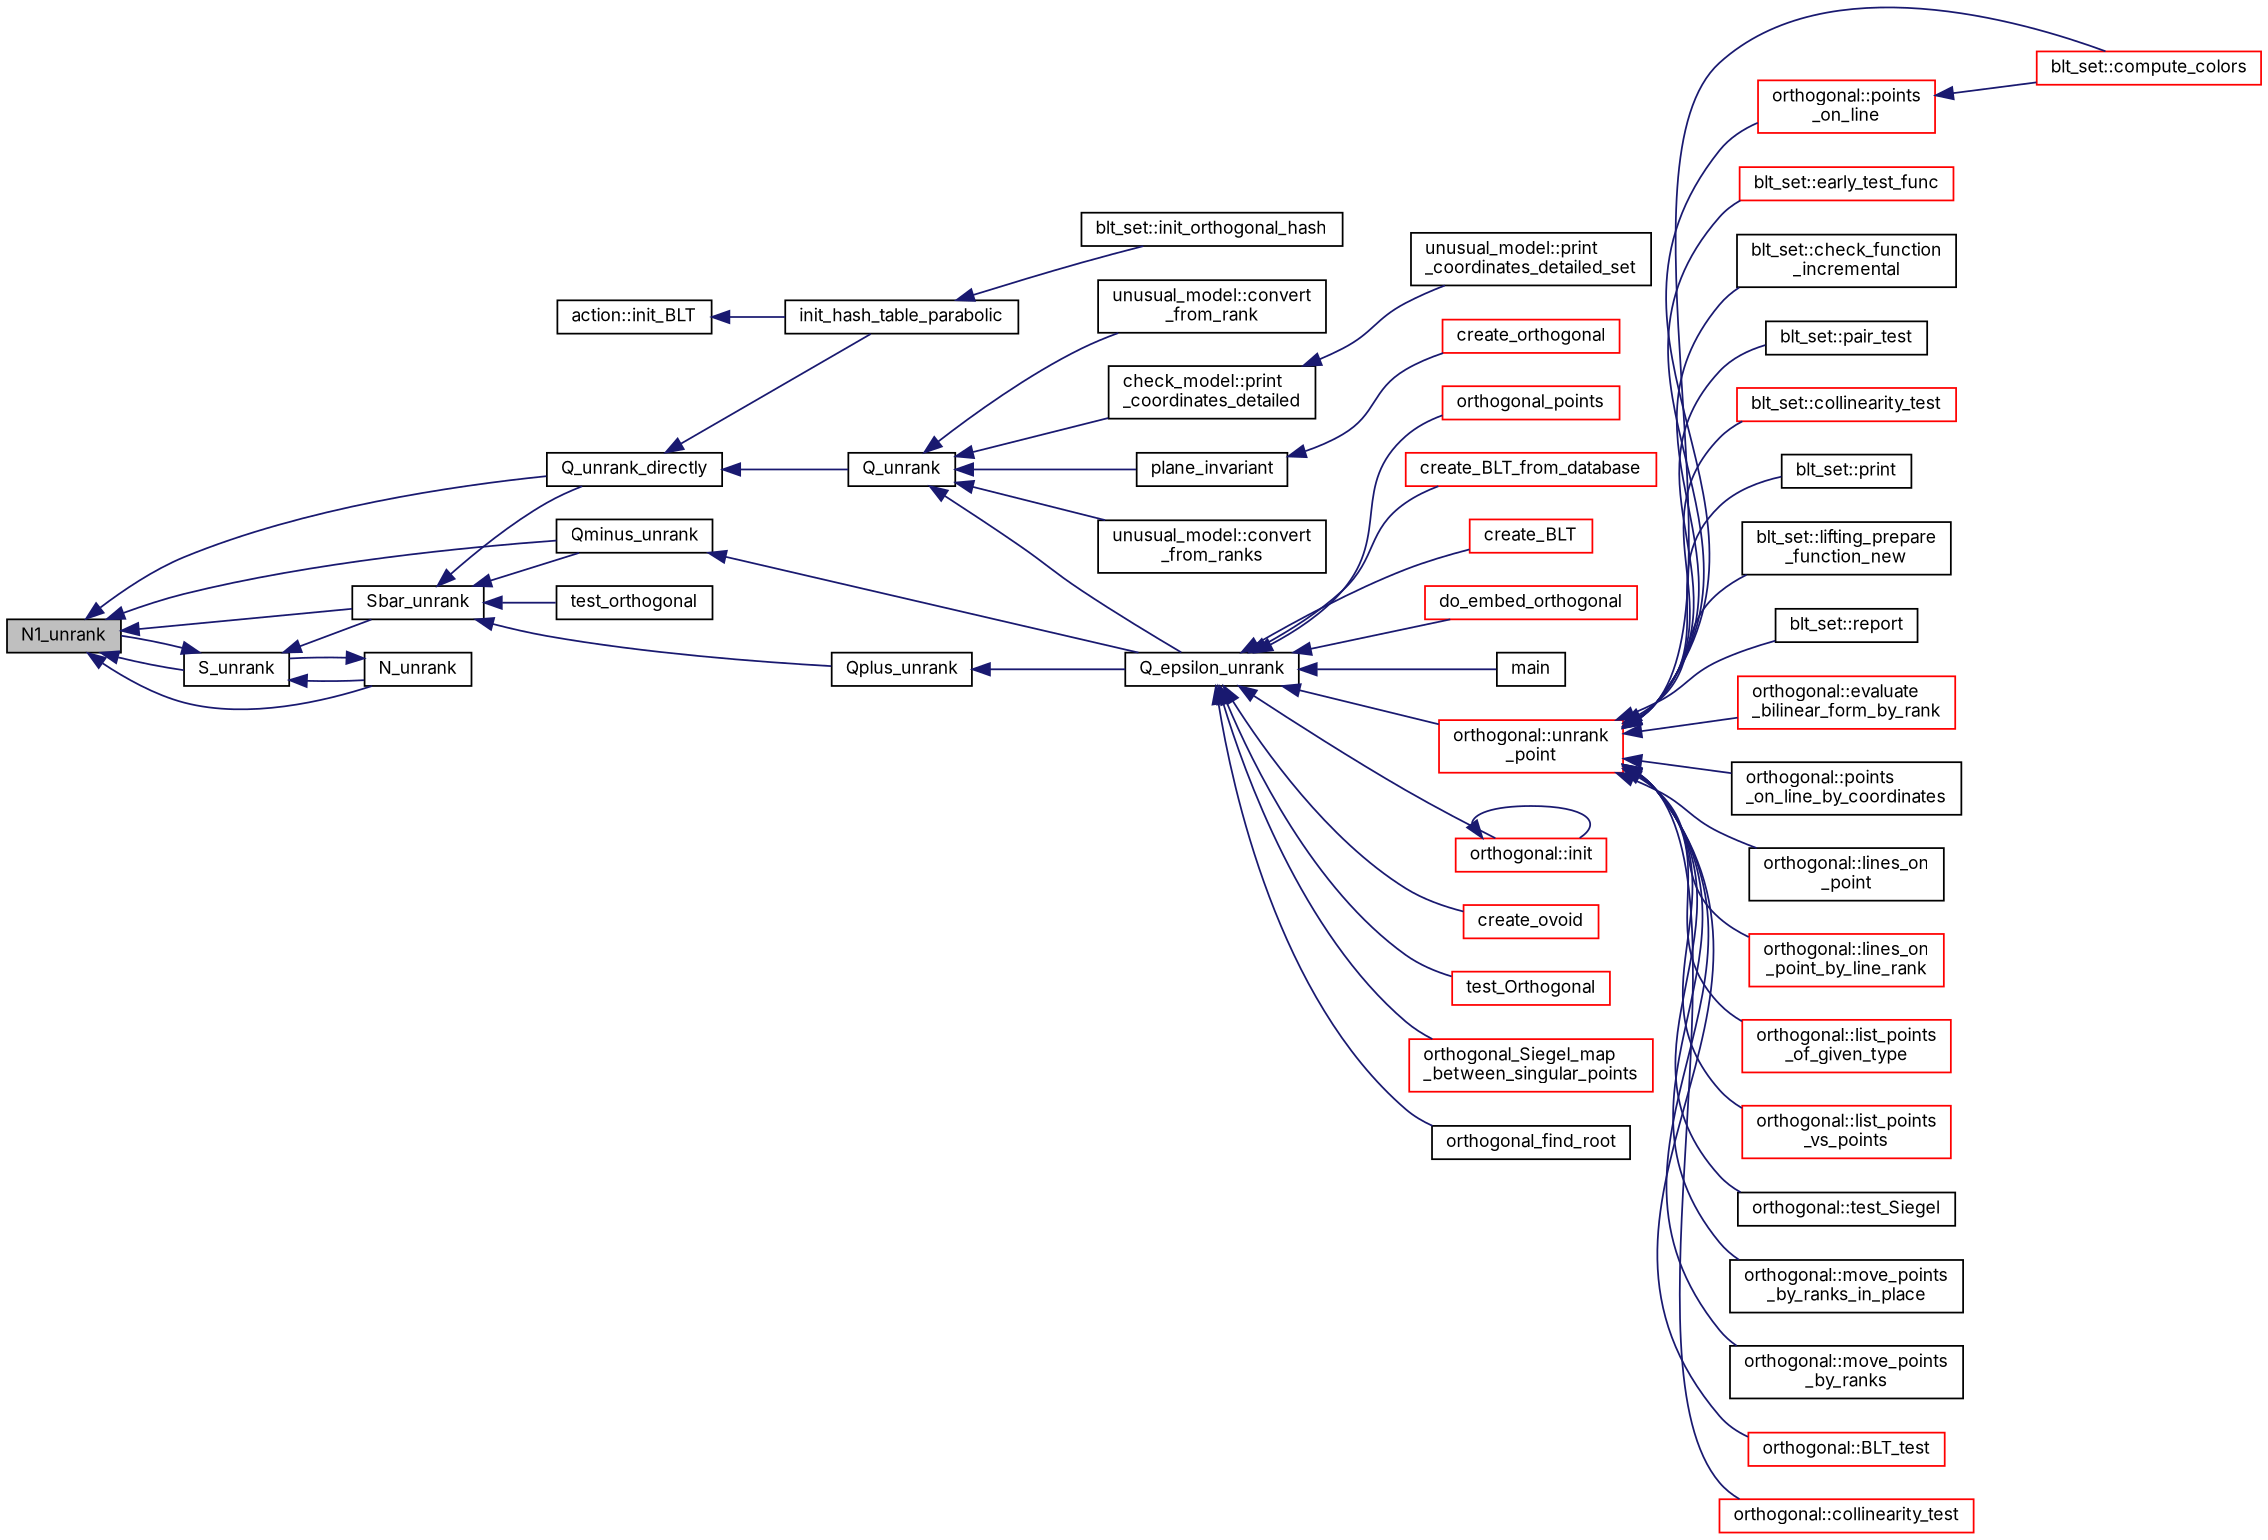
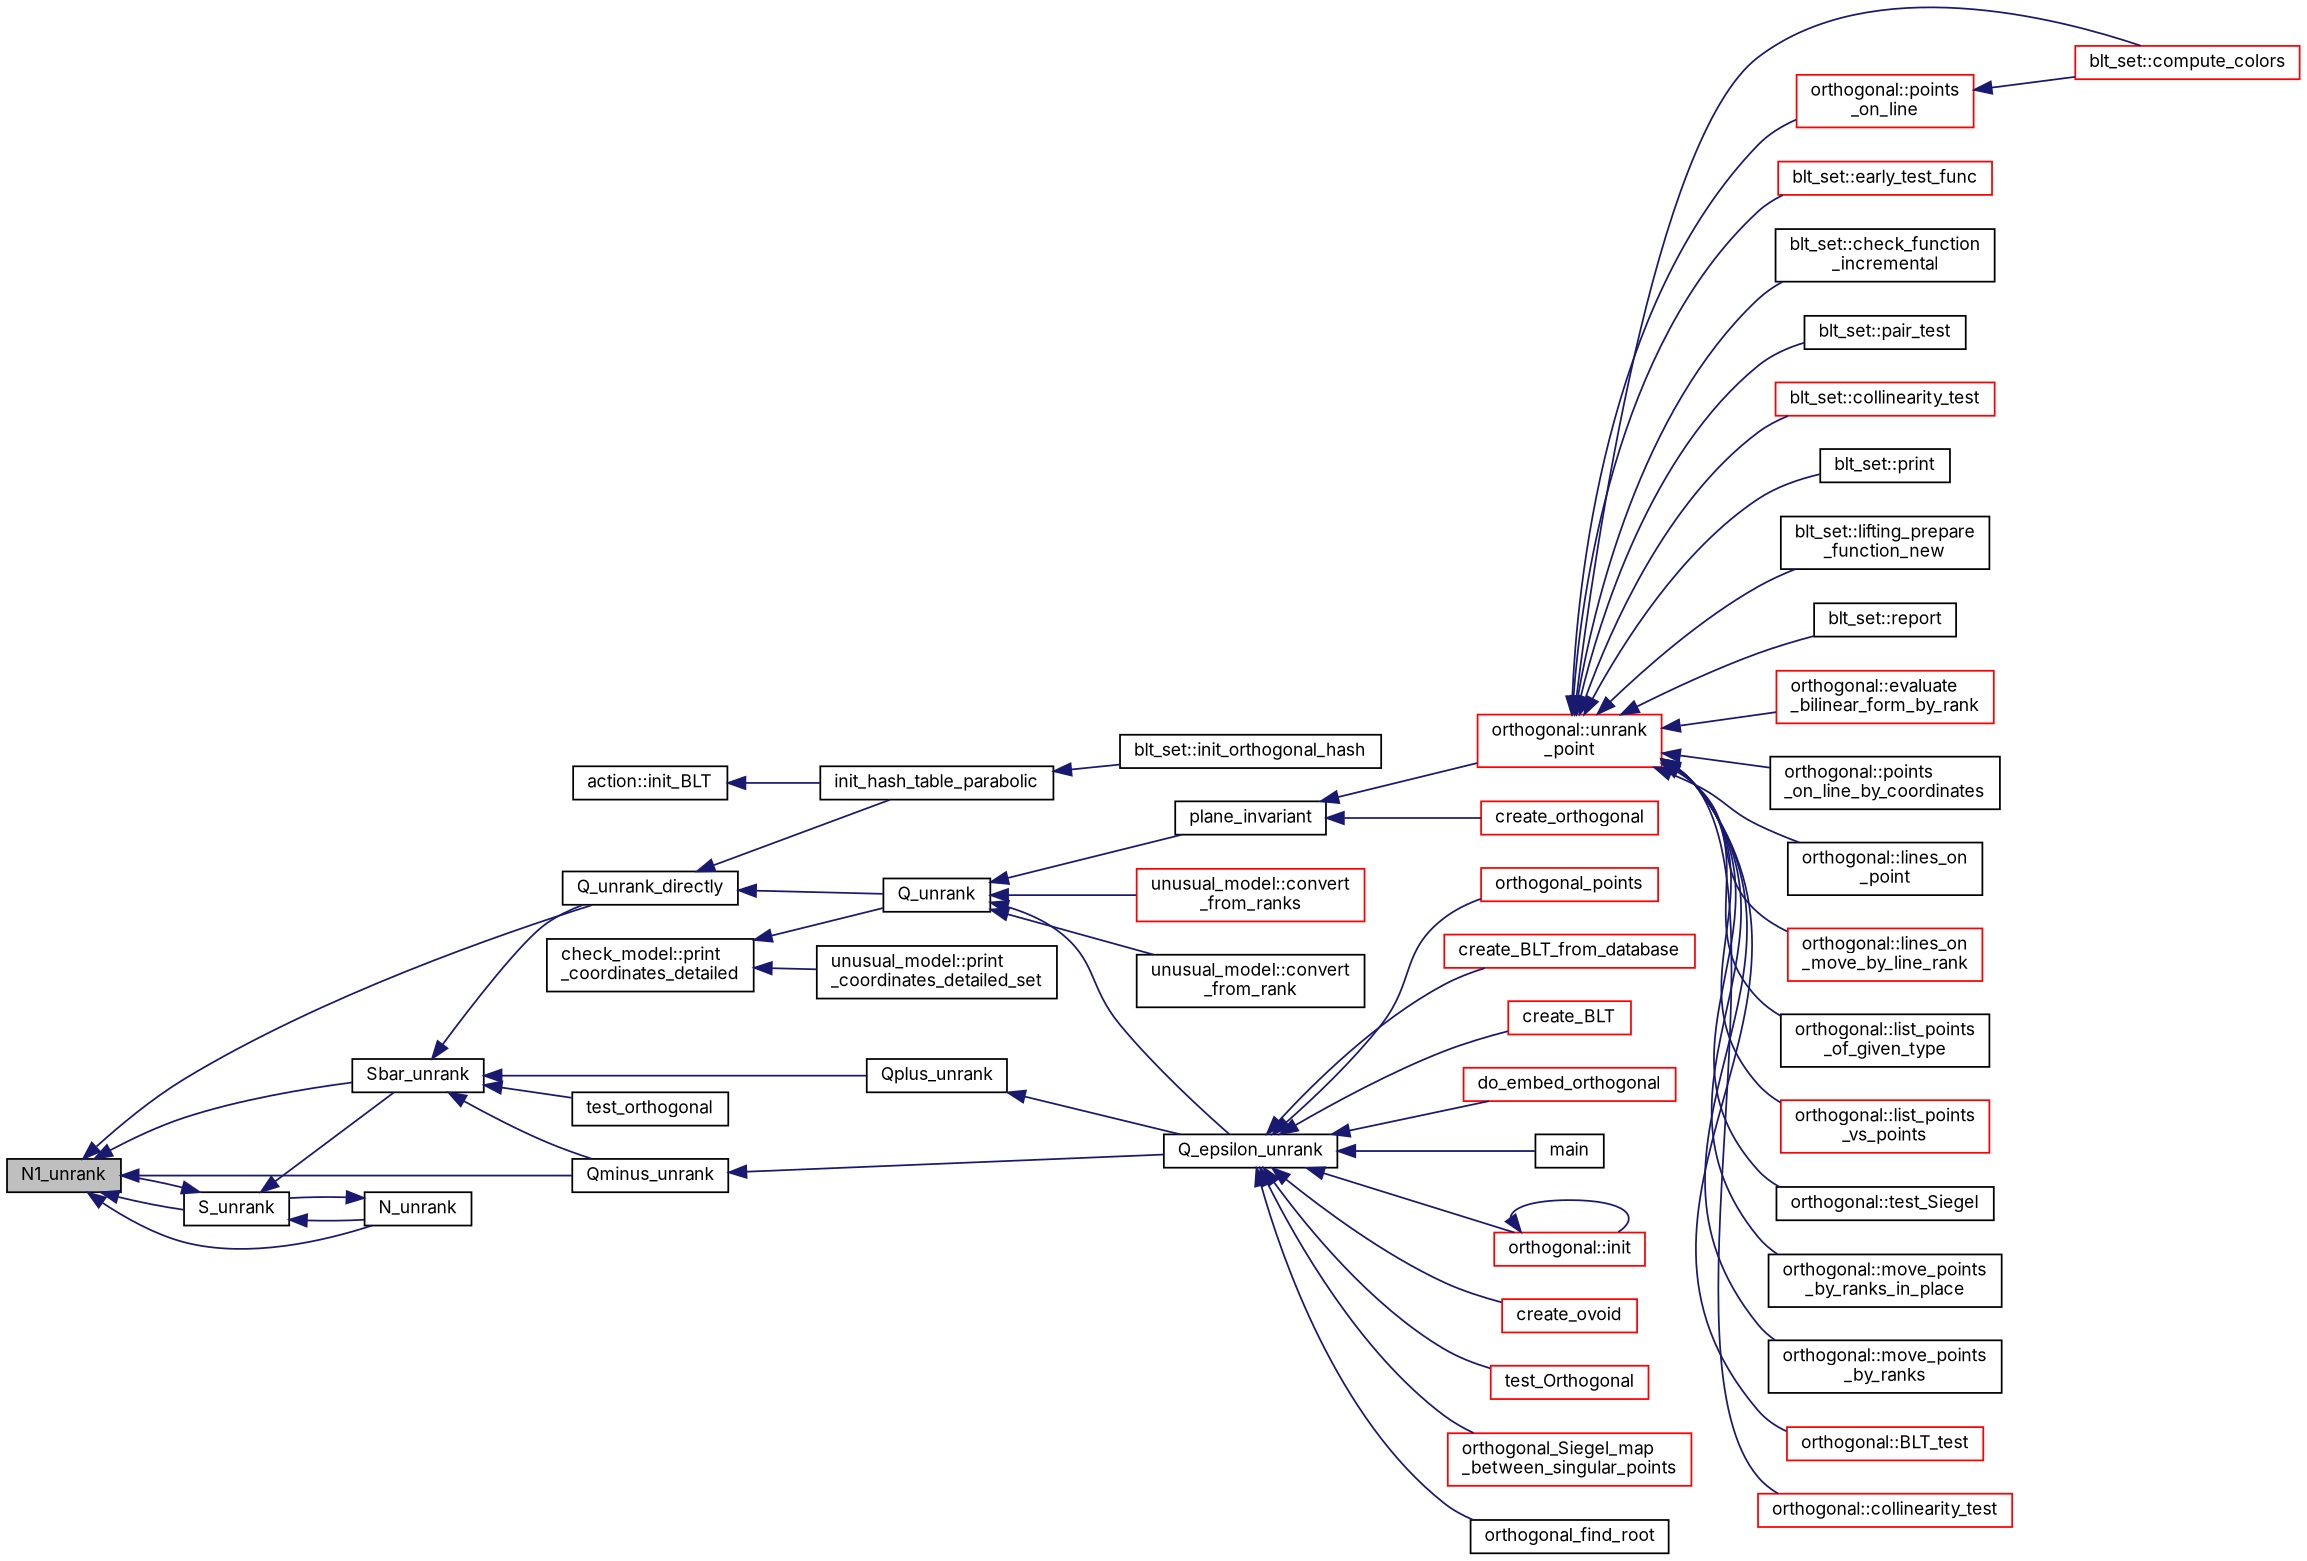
(1041, 435) -> (827, 922)
(1212, 547) -> (1251, 895)
(1369, 707) -> (1408, 780)
(1847, 960) -> (1885, 955)
(1847, 1046) -> (1885, 1041)
